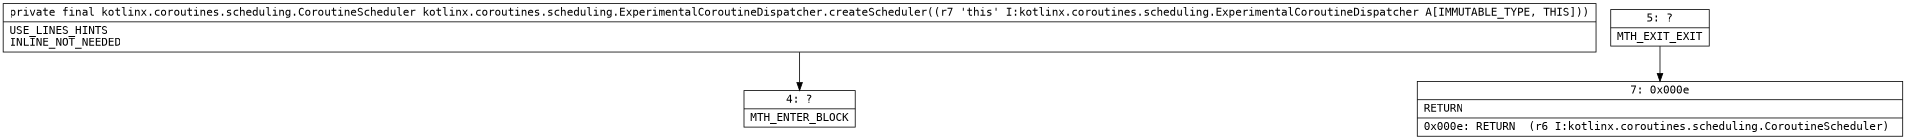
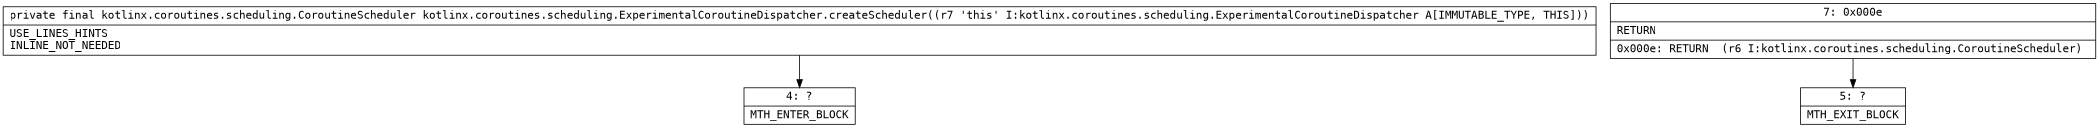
(1660, 37) -> (1853, 115)
(1660, 60) -> (1853, 69)
